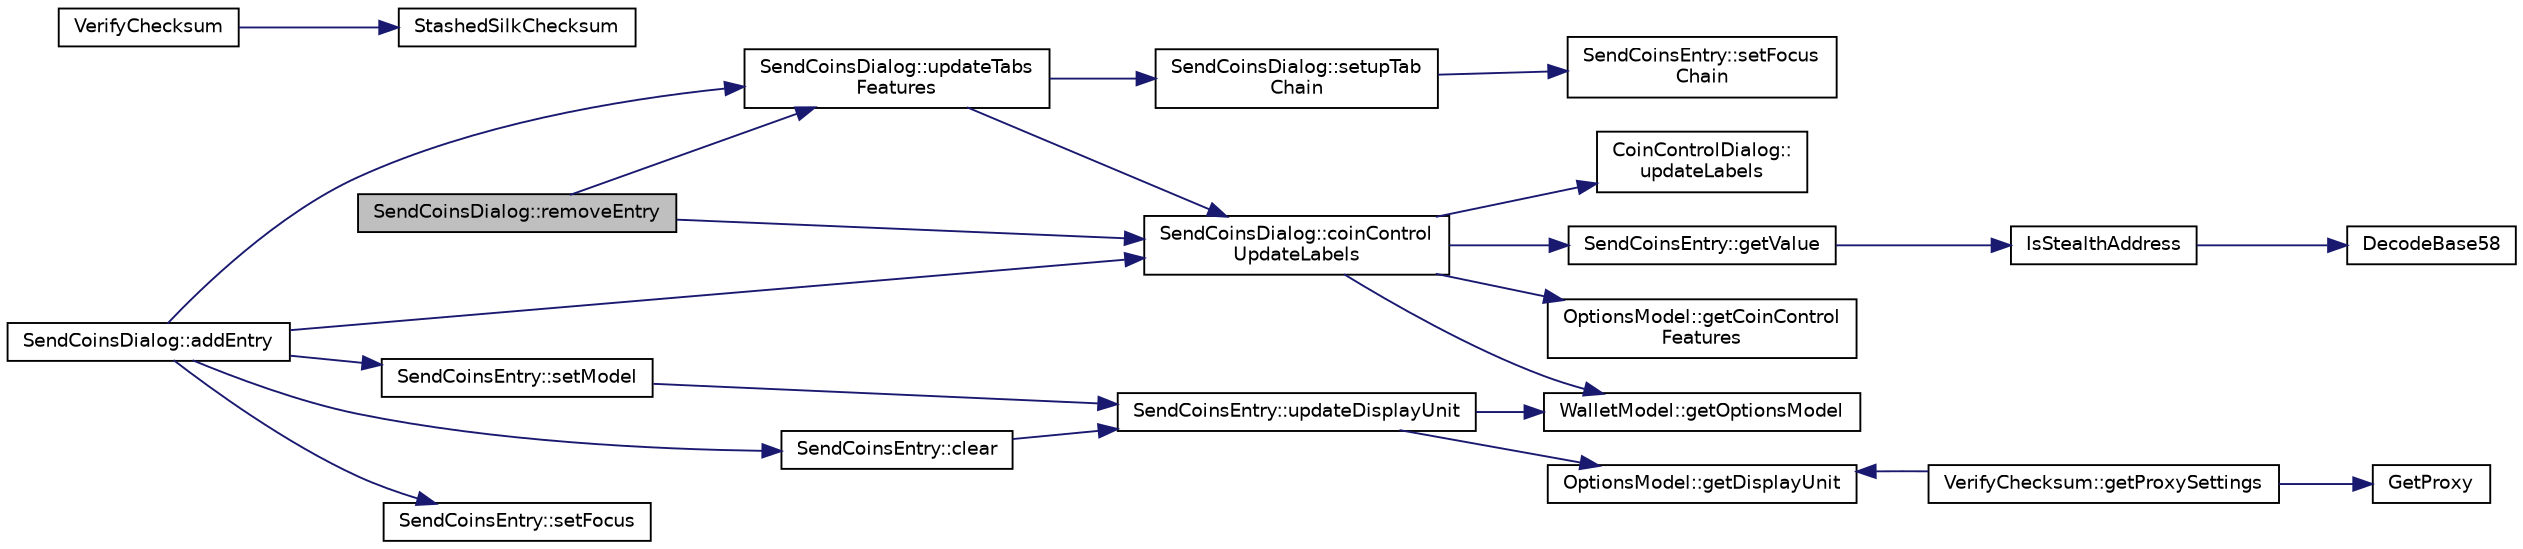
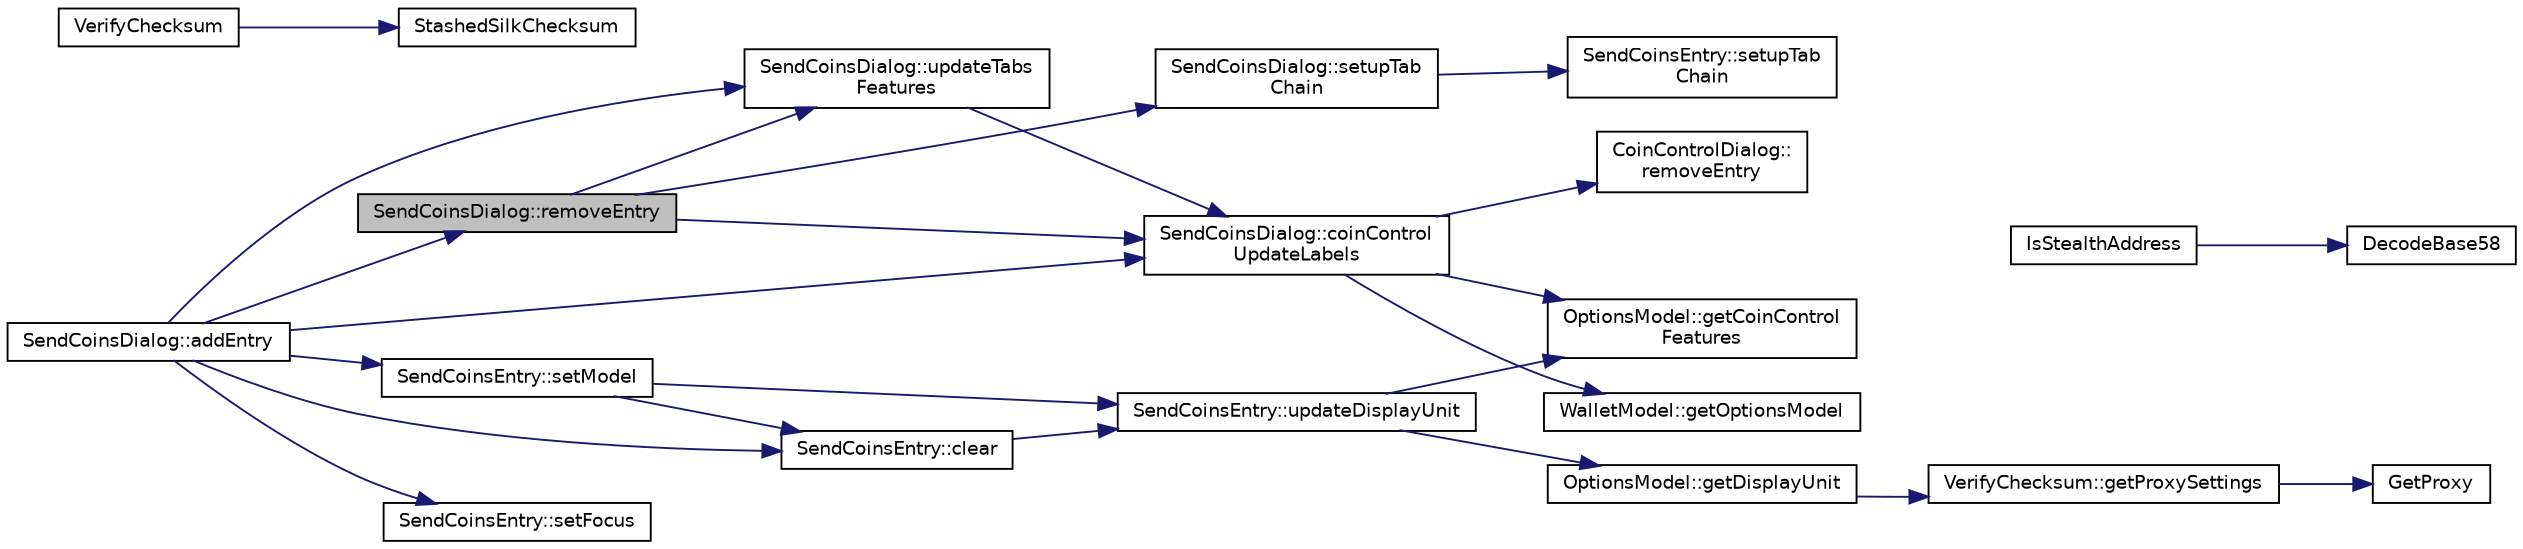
(1702, 67) -> (1702, 67)
(1093, 79) -> (886, 154)
(1702, 162) -> (1702, 162)
(1702, 245) -> none
none -> (324, 281)
none -> (697, 412)
(1500, 412) -> (1465, 378)
(1902, 471) -> (1883, 497)
